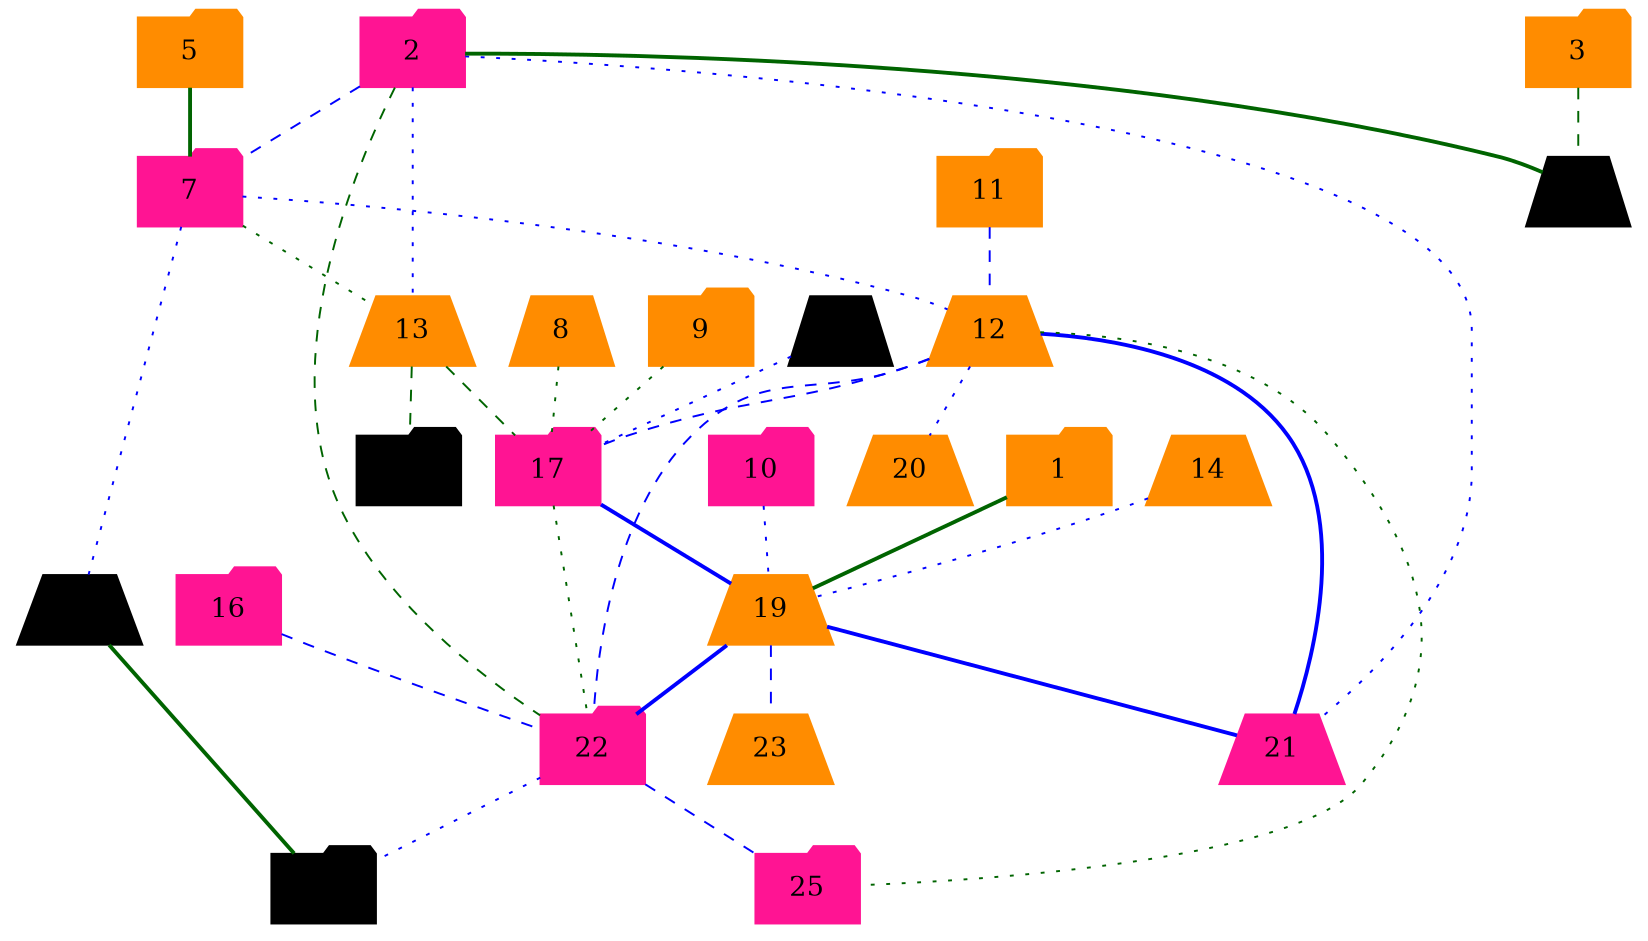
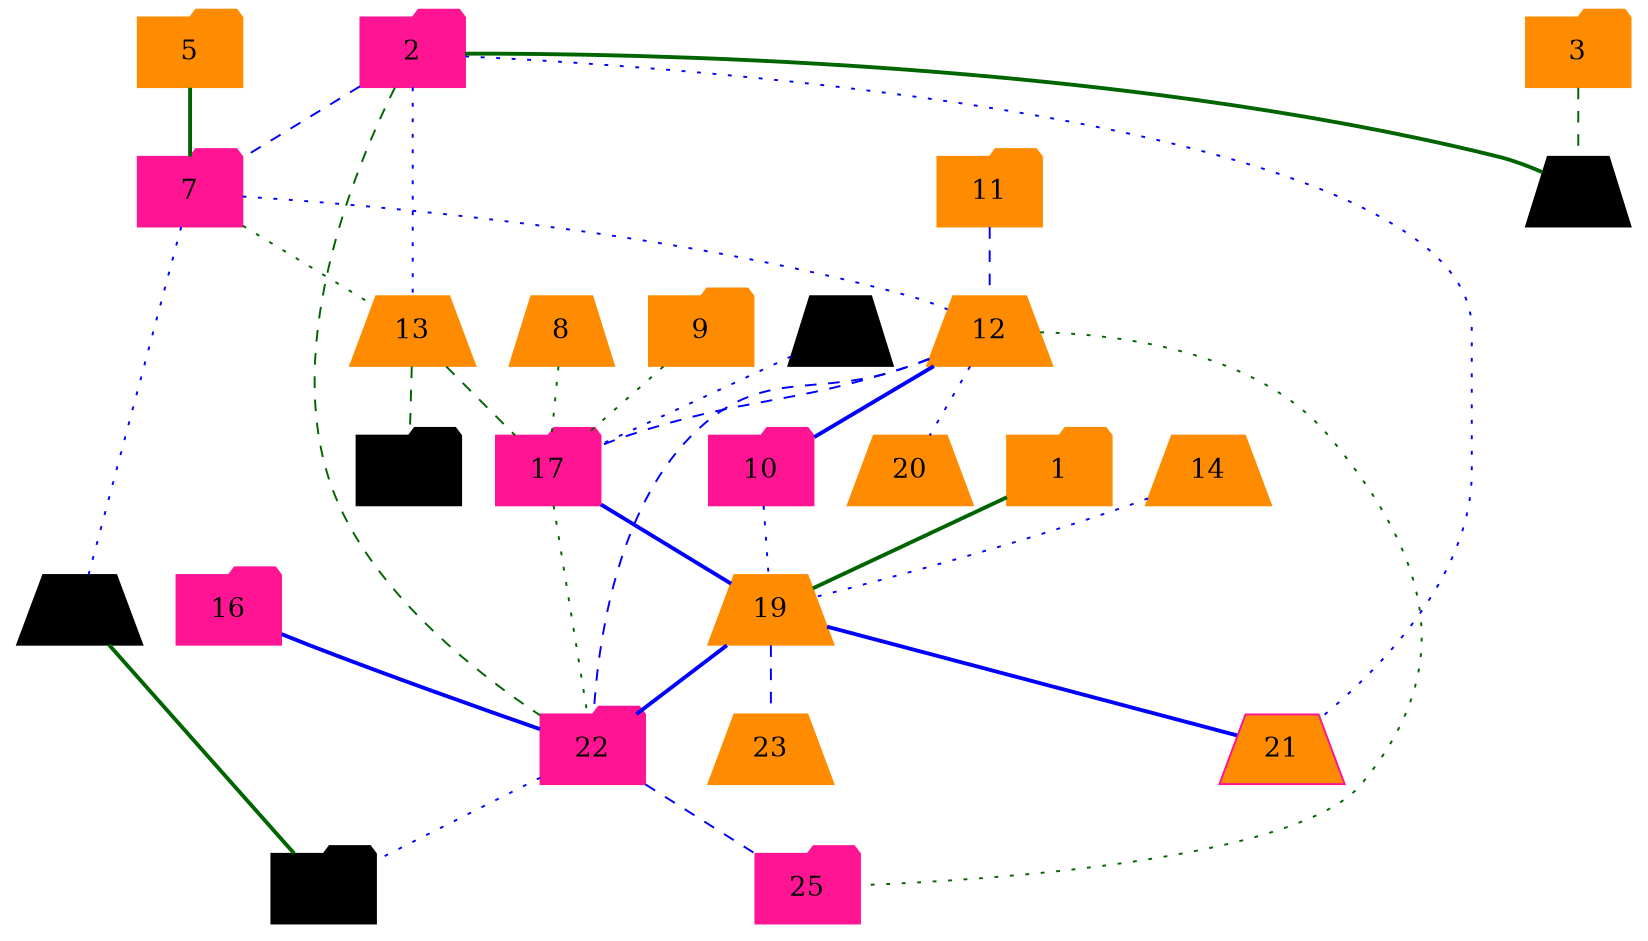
(1291, 441) -> (874, 402)
(410, 683) -> (410, 683)
(1282, 749) -> (1282, 749)
